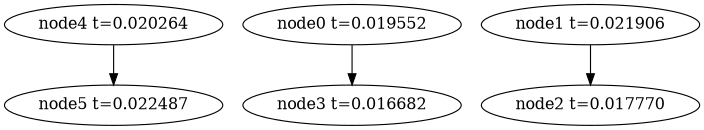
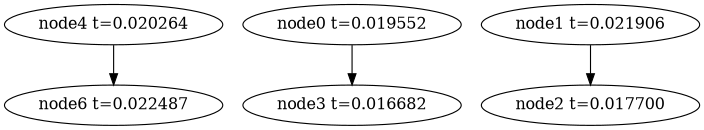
(114, 105) -> (114, 105)
(591, 105) -> (591, 105)
